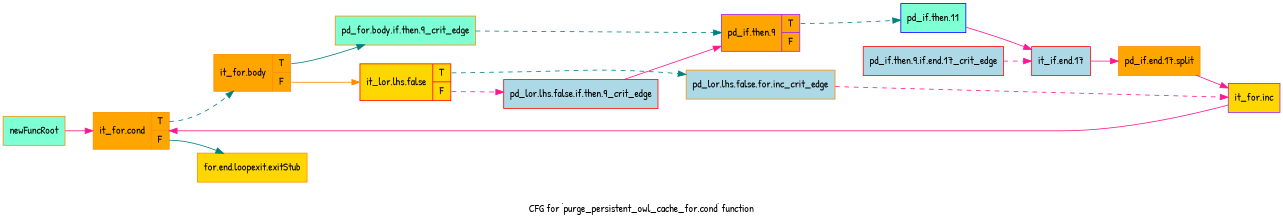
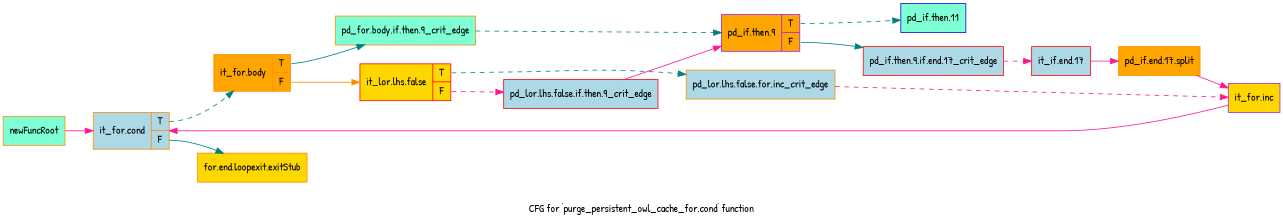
(995, 36) -> none
none -> (828, 43)
(131, 131) -> (131, 131)
